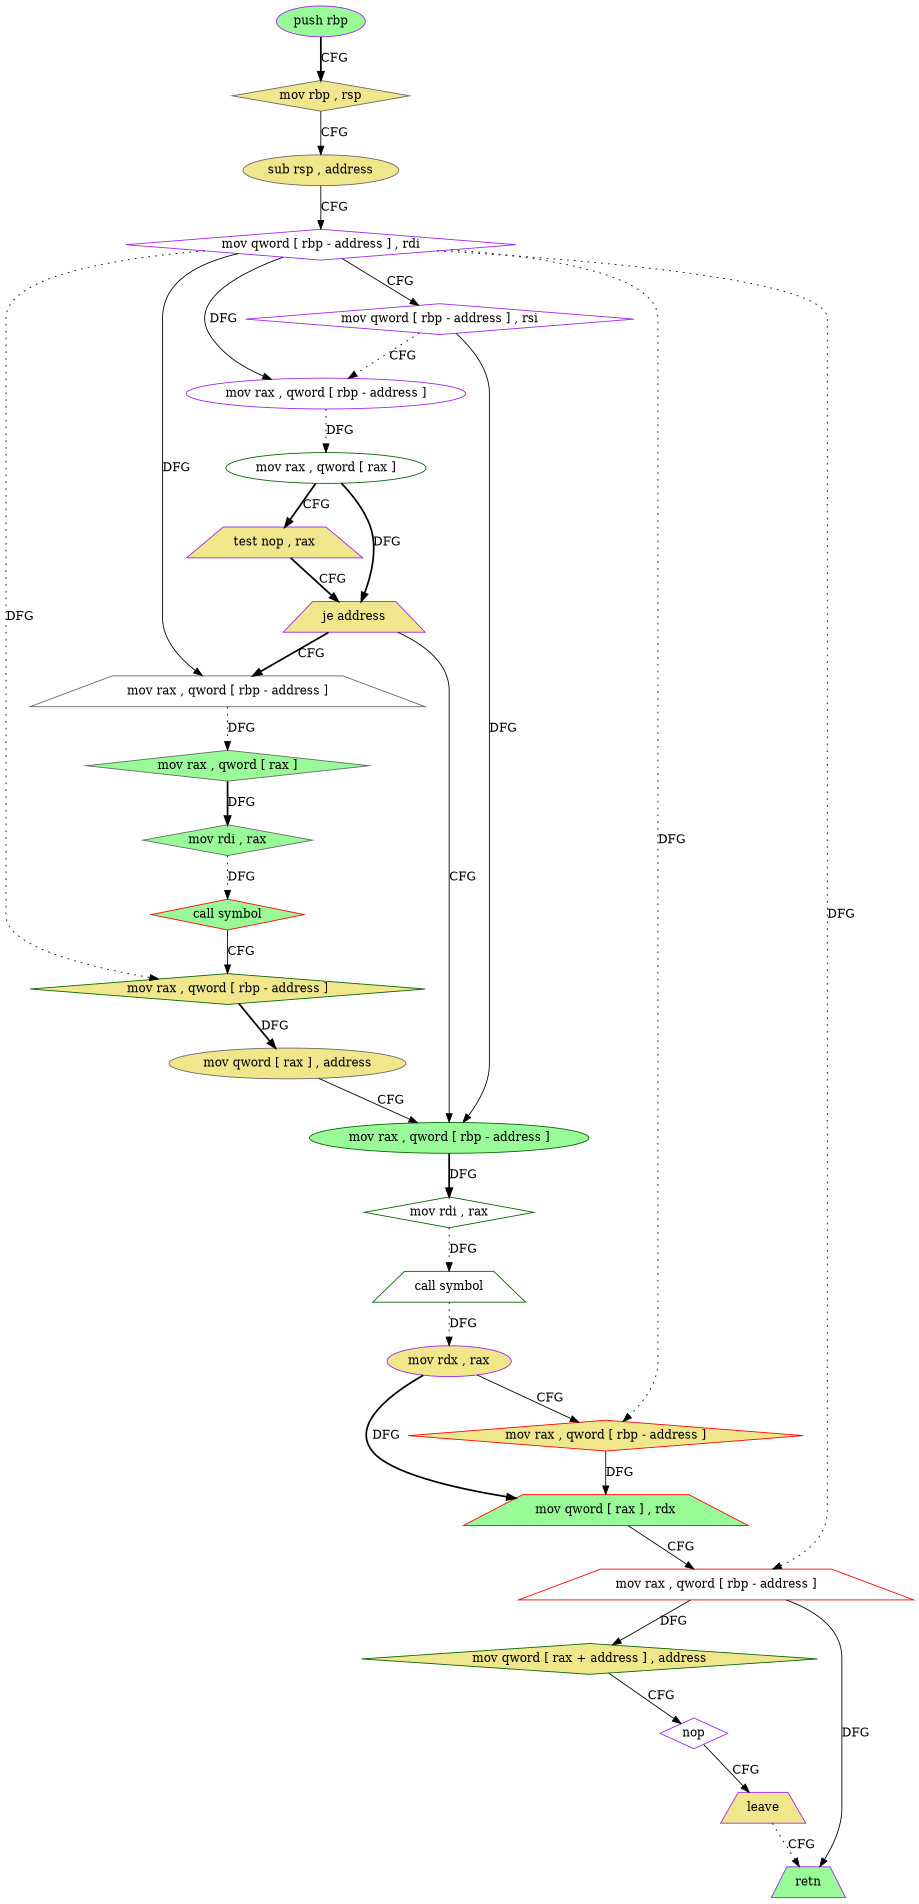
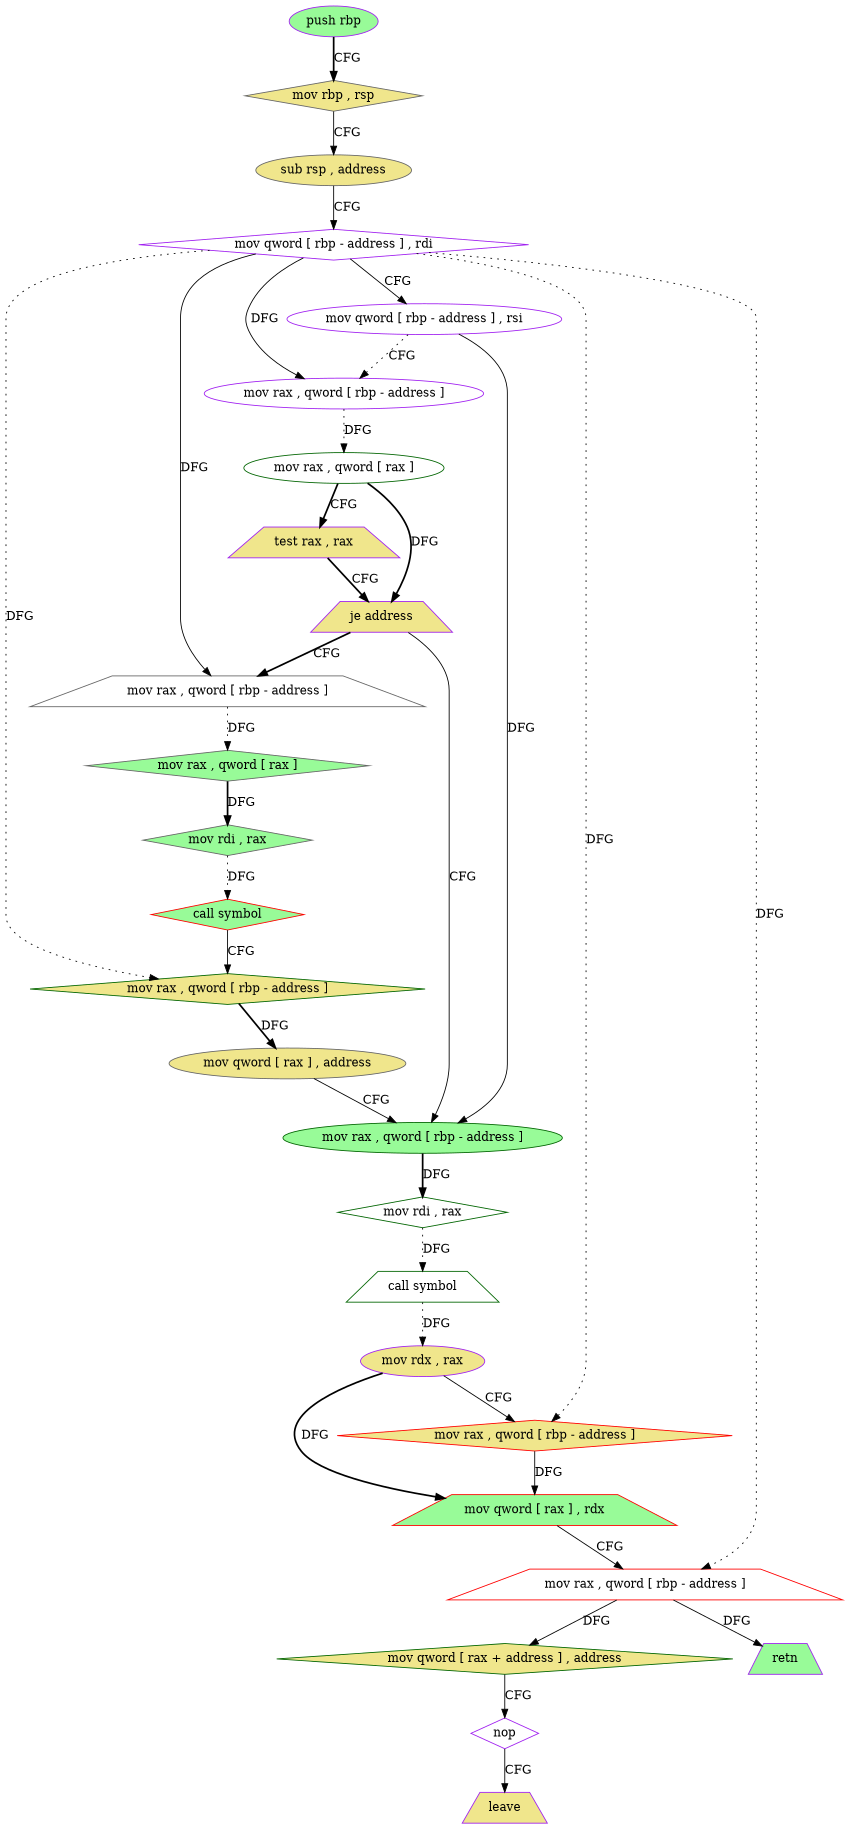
(440, 319) -> (424, 319)
(275, 542) -> (314, 542)
(784, 1841) -> none
